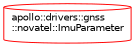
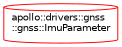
(67, 23) -> (61, 23)
